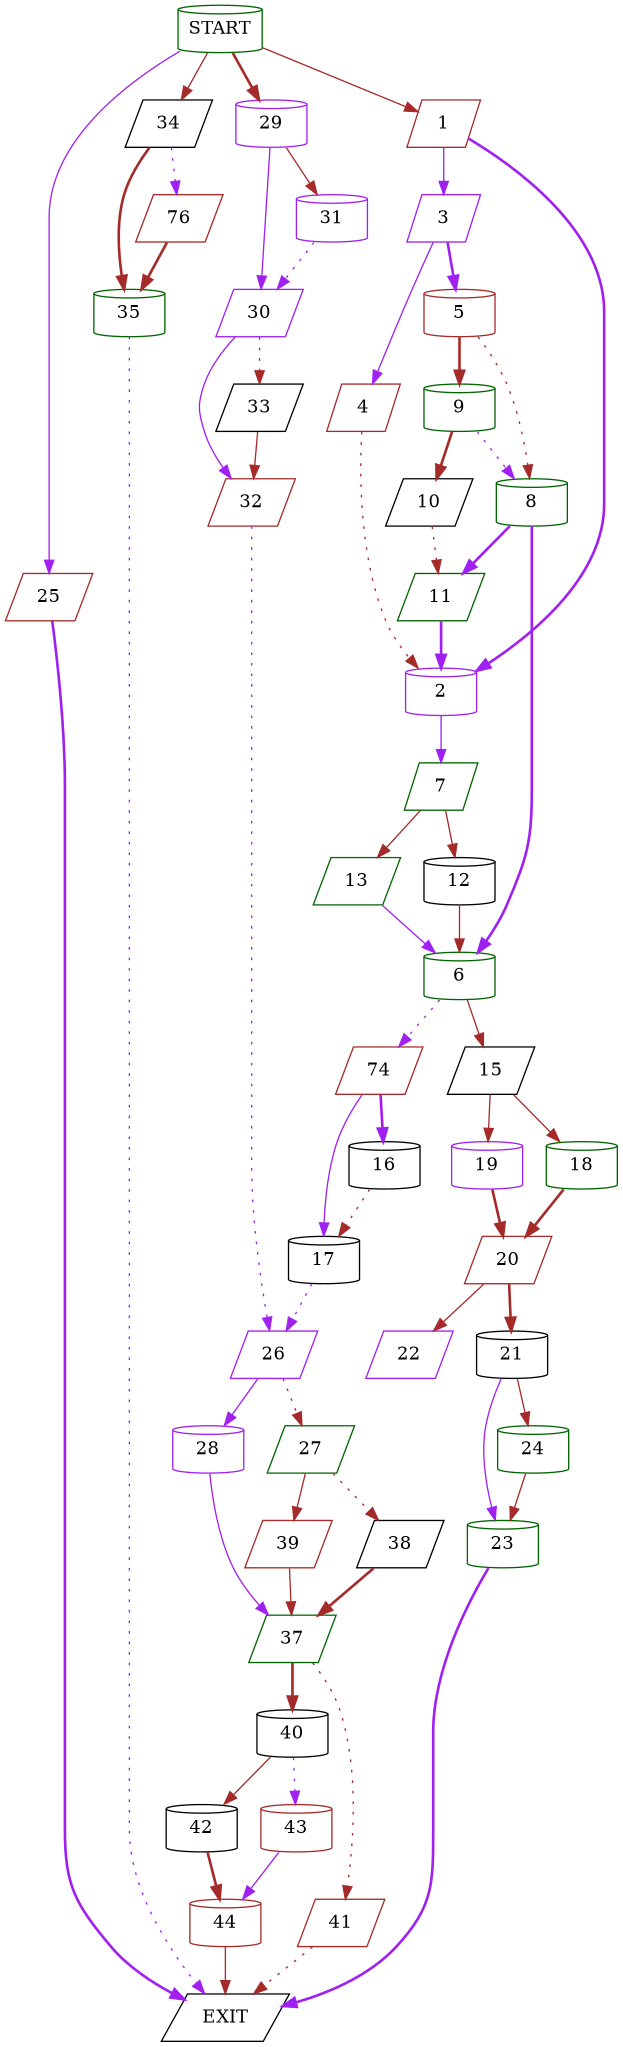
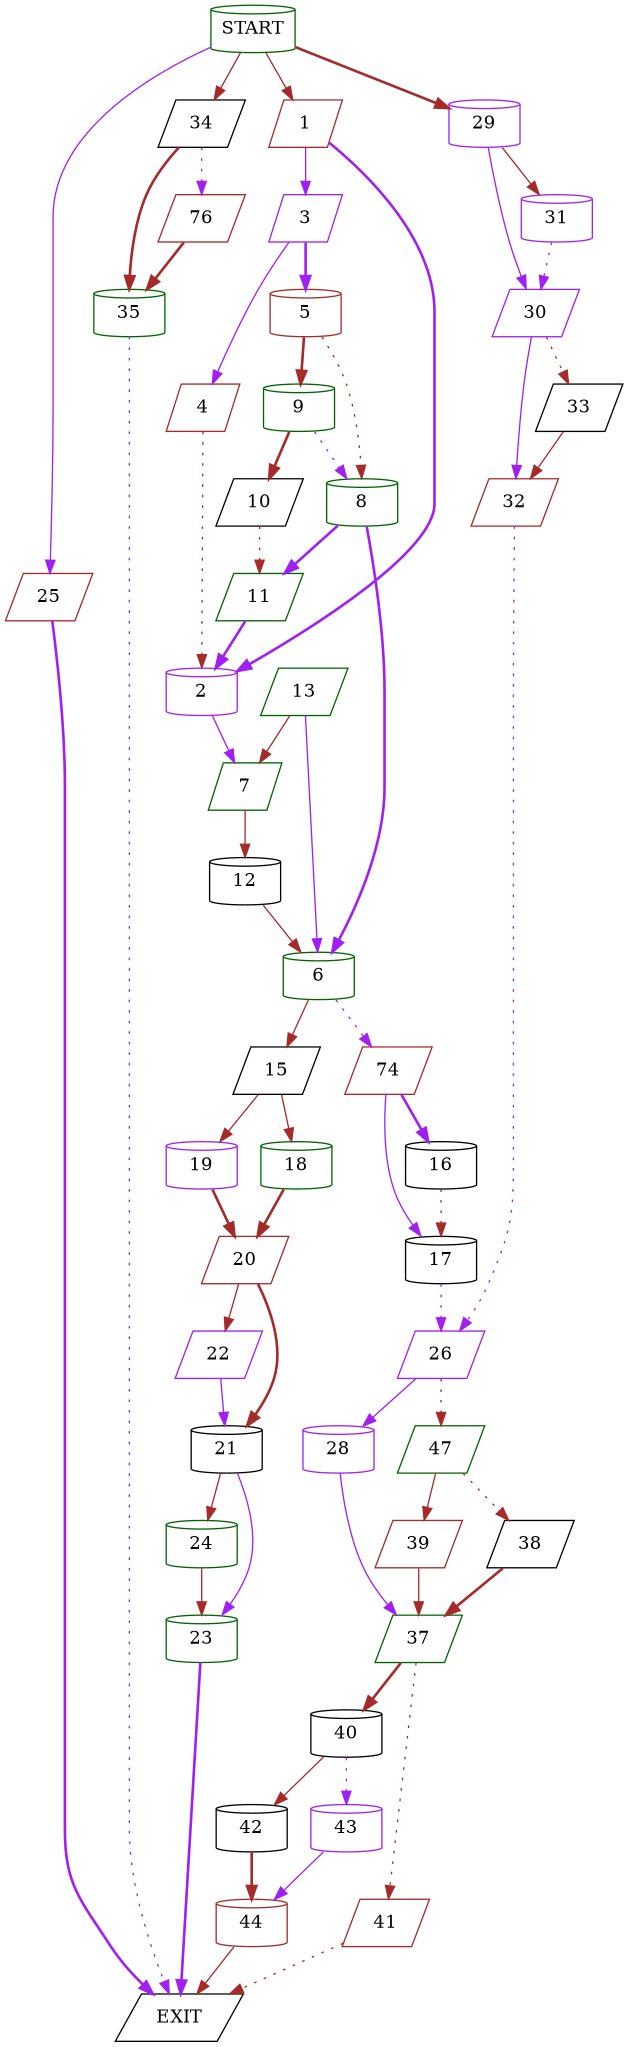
(403, 829) -> (278, 734)
none -> (222, 1396)
(311, 1449) -> (441, 1449)
(296, 1828) -> (346, 1828)
